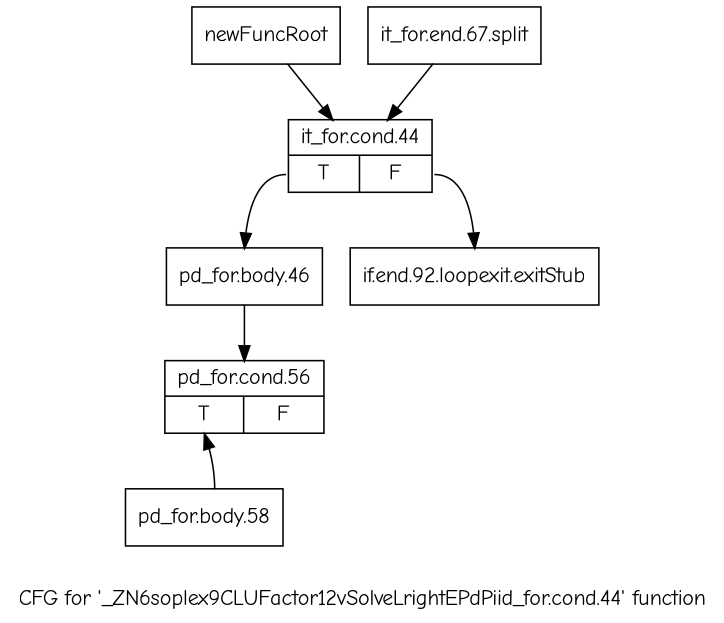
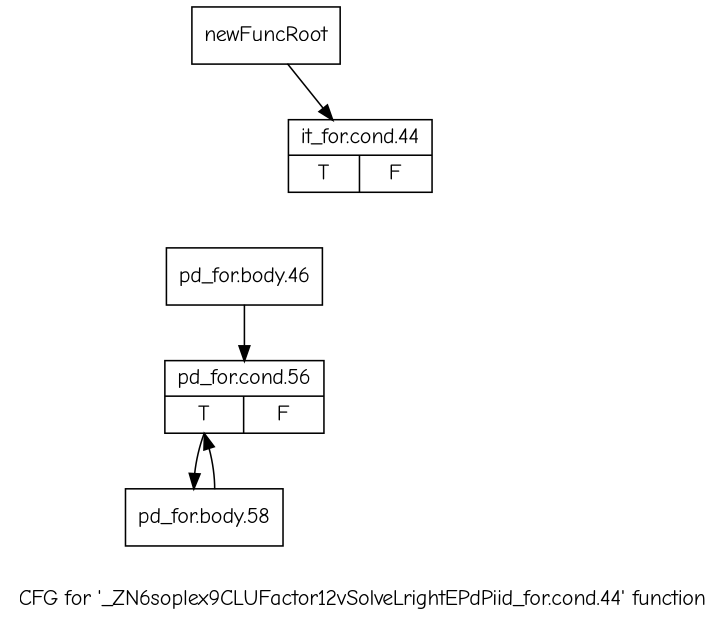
(454, 36) -> none
(256, 196) -> none
(475, 276) -> none
none -> (198, 453)
